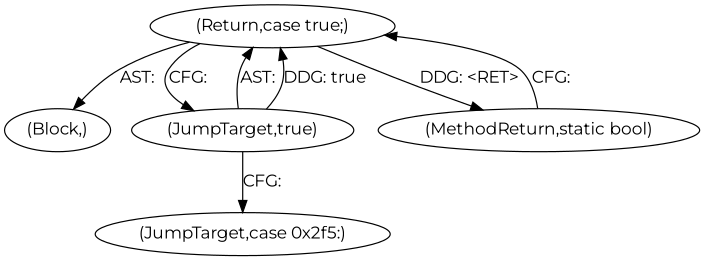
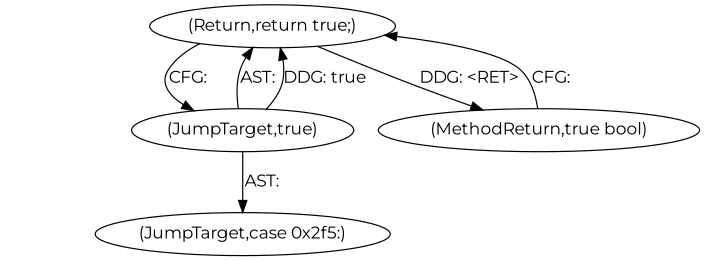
(273, 26) -> (273, 26)
(58, 130) -> none
(539, 130) -> (539, 130)
(265, 182) -> (265, 182)
